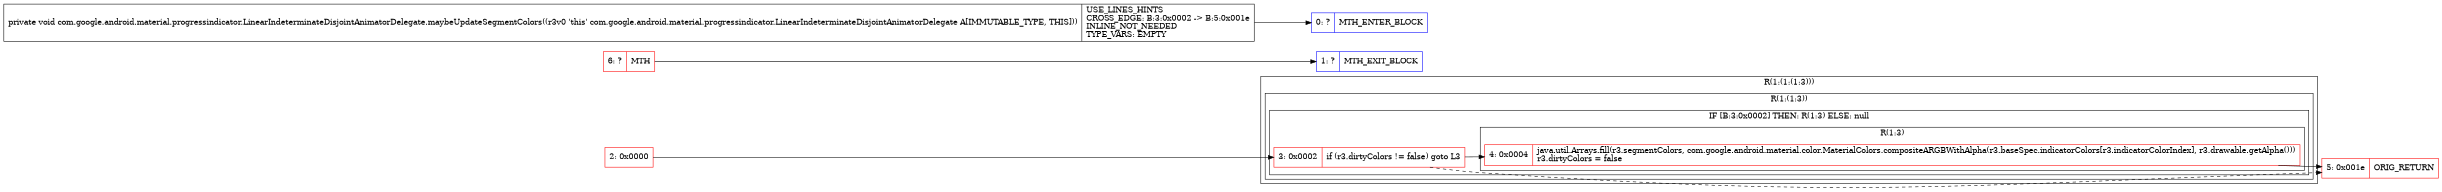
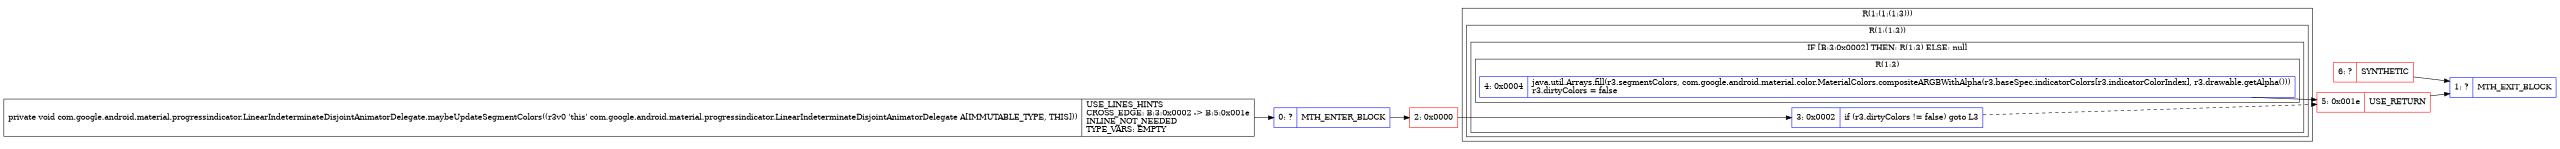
(641, 61) -> (2385, 72)
none -> (2437, 95)
none -> (1397, 118)
(1892, 155) -> (1887, 87)
(1369, 157) -> (1887, 118)
(1472, 157) -> none
(2404, 168) -> (2397, 102)
